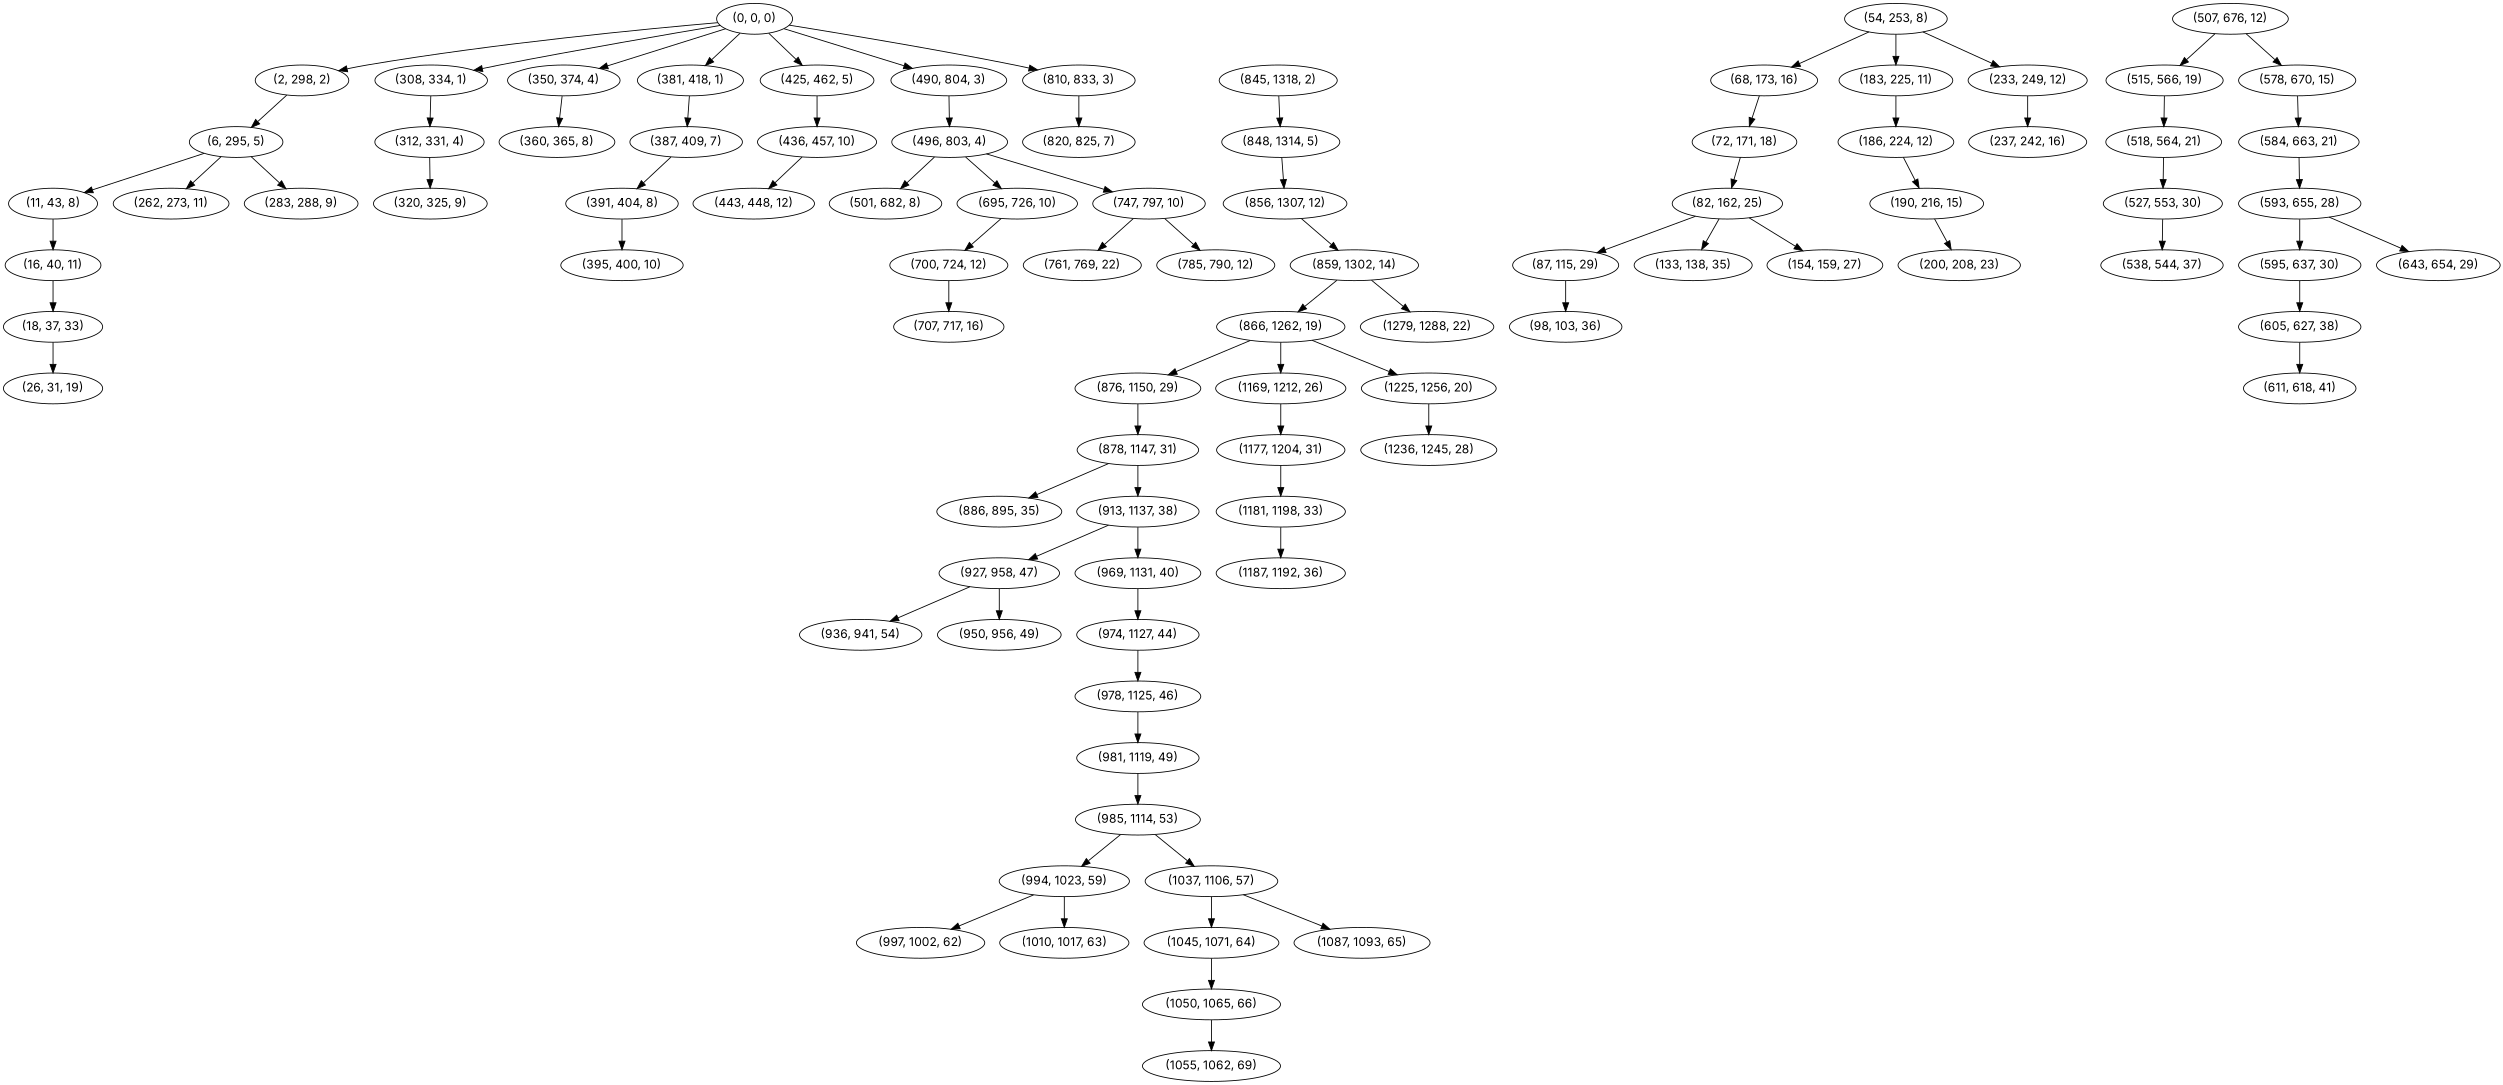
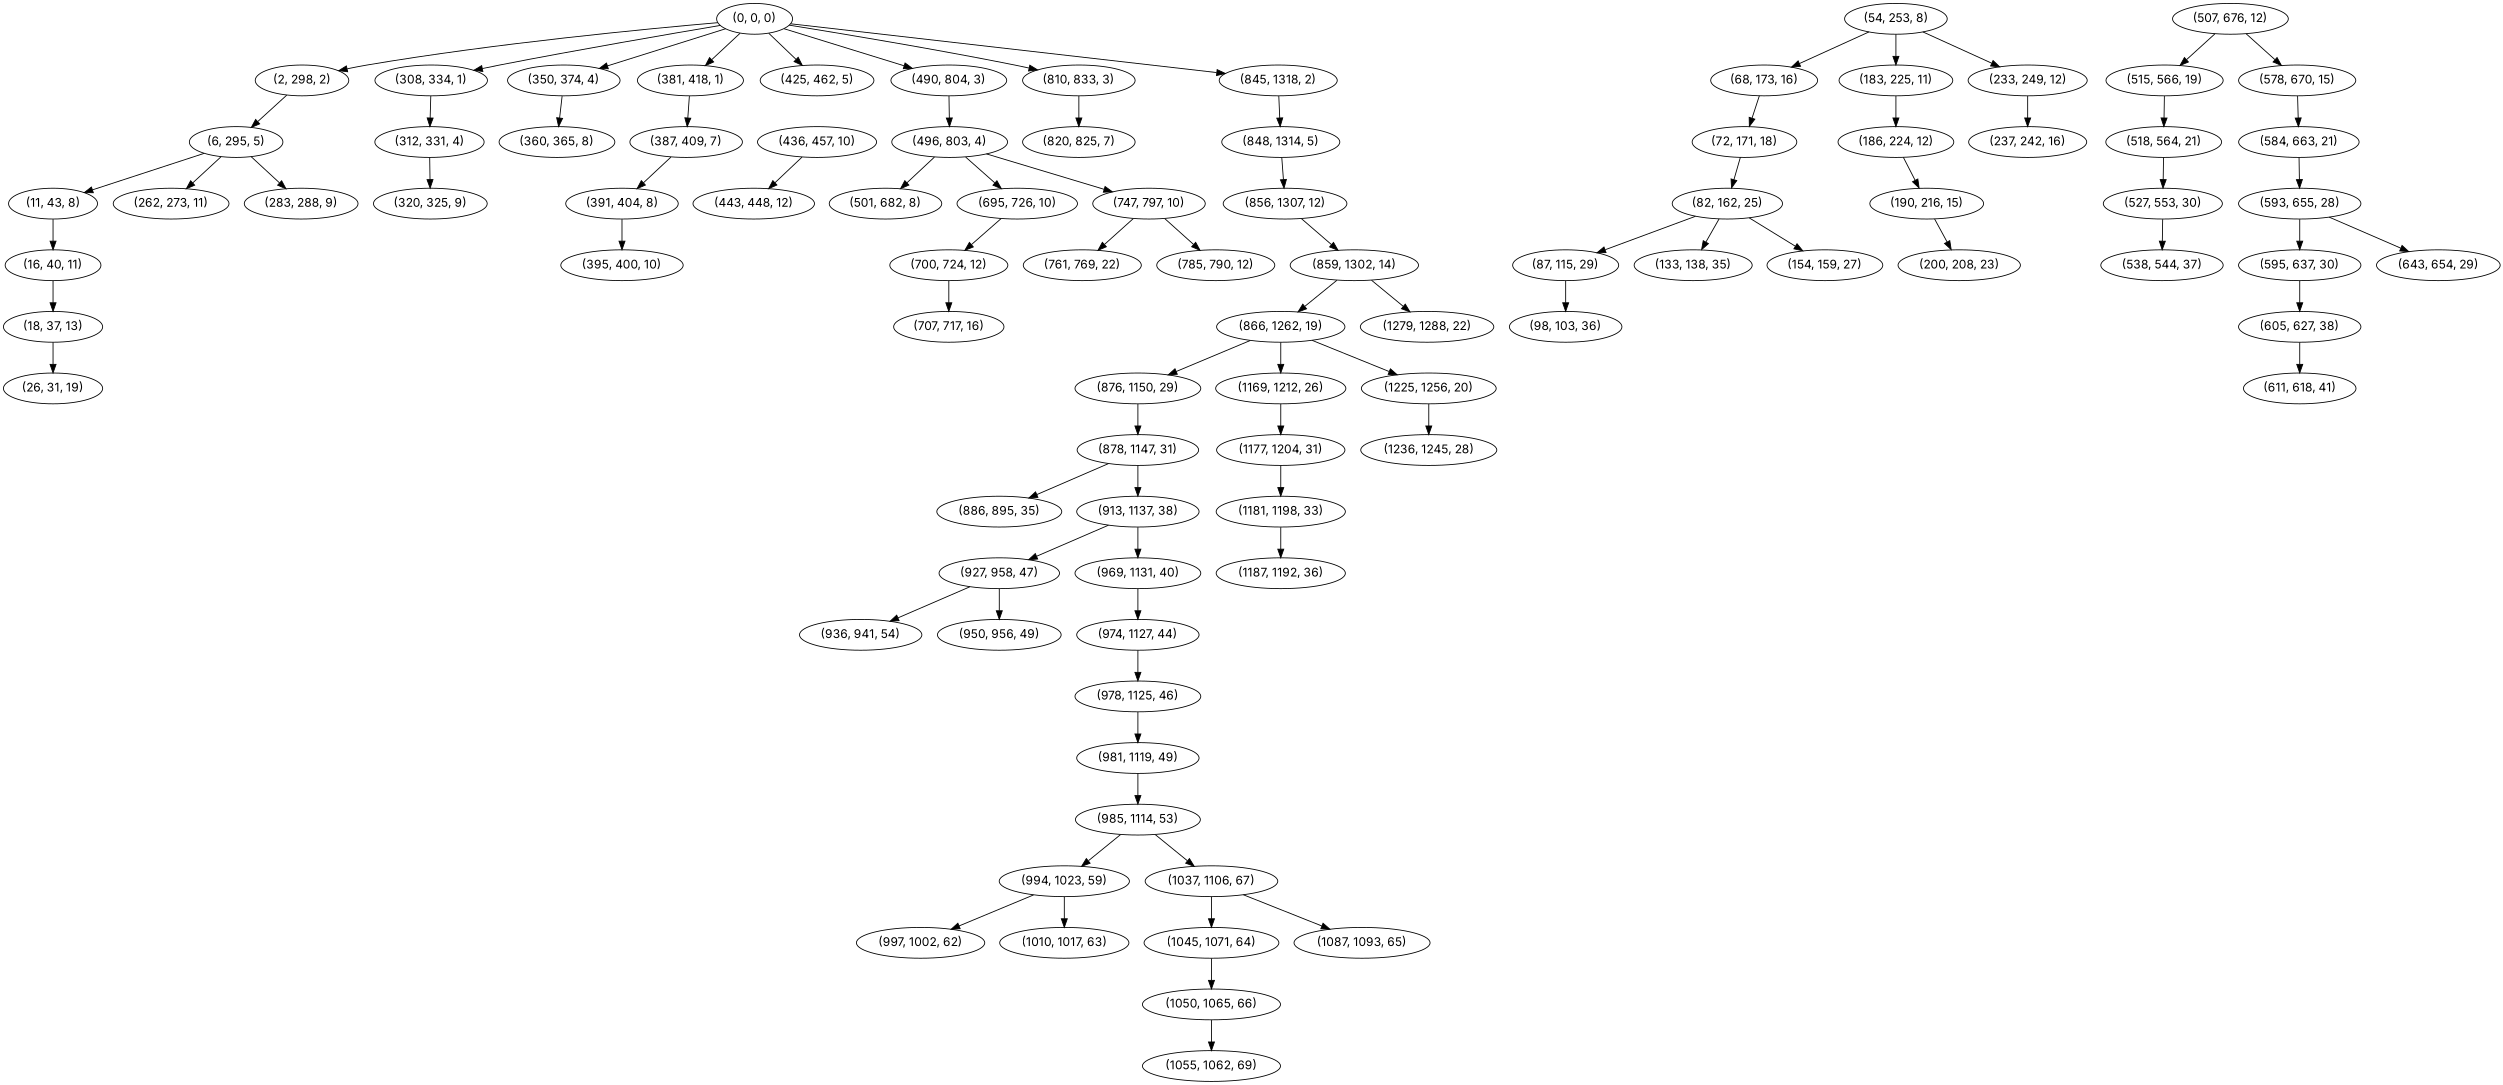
none -> (1004, 48)
(817, 107) -> none
(53, 327) -> (53, 327)
(1211, 881) -> (1211, 881)
